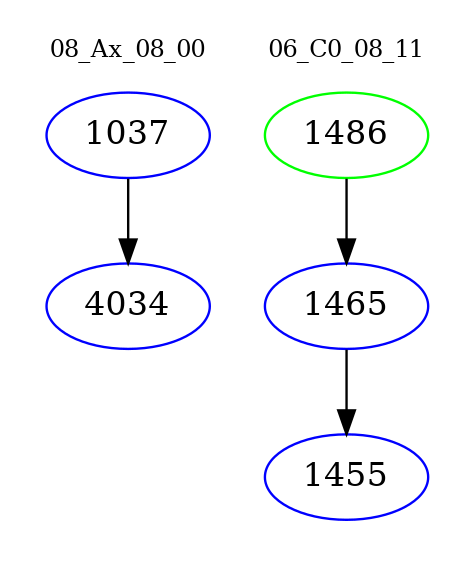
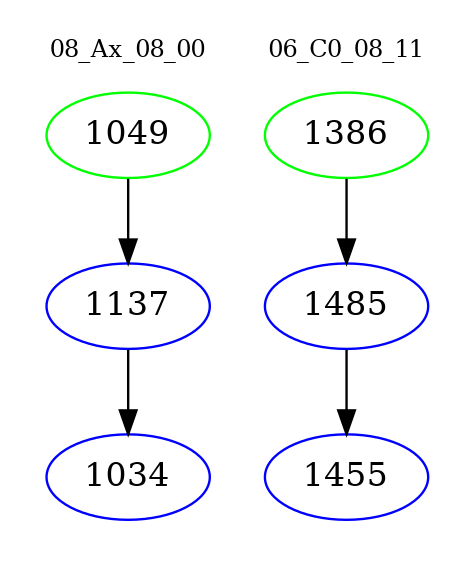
none -> (128, 135)
(128, 135) -> (128, 306)
(347, 135) -> (347, 135)
(128, 306) -> (128, 477)
(347, 306) -> (347, 306)
